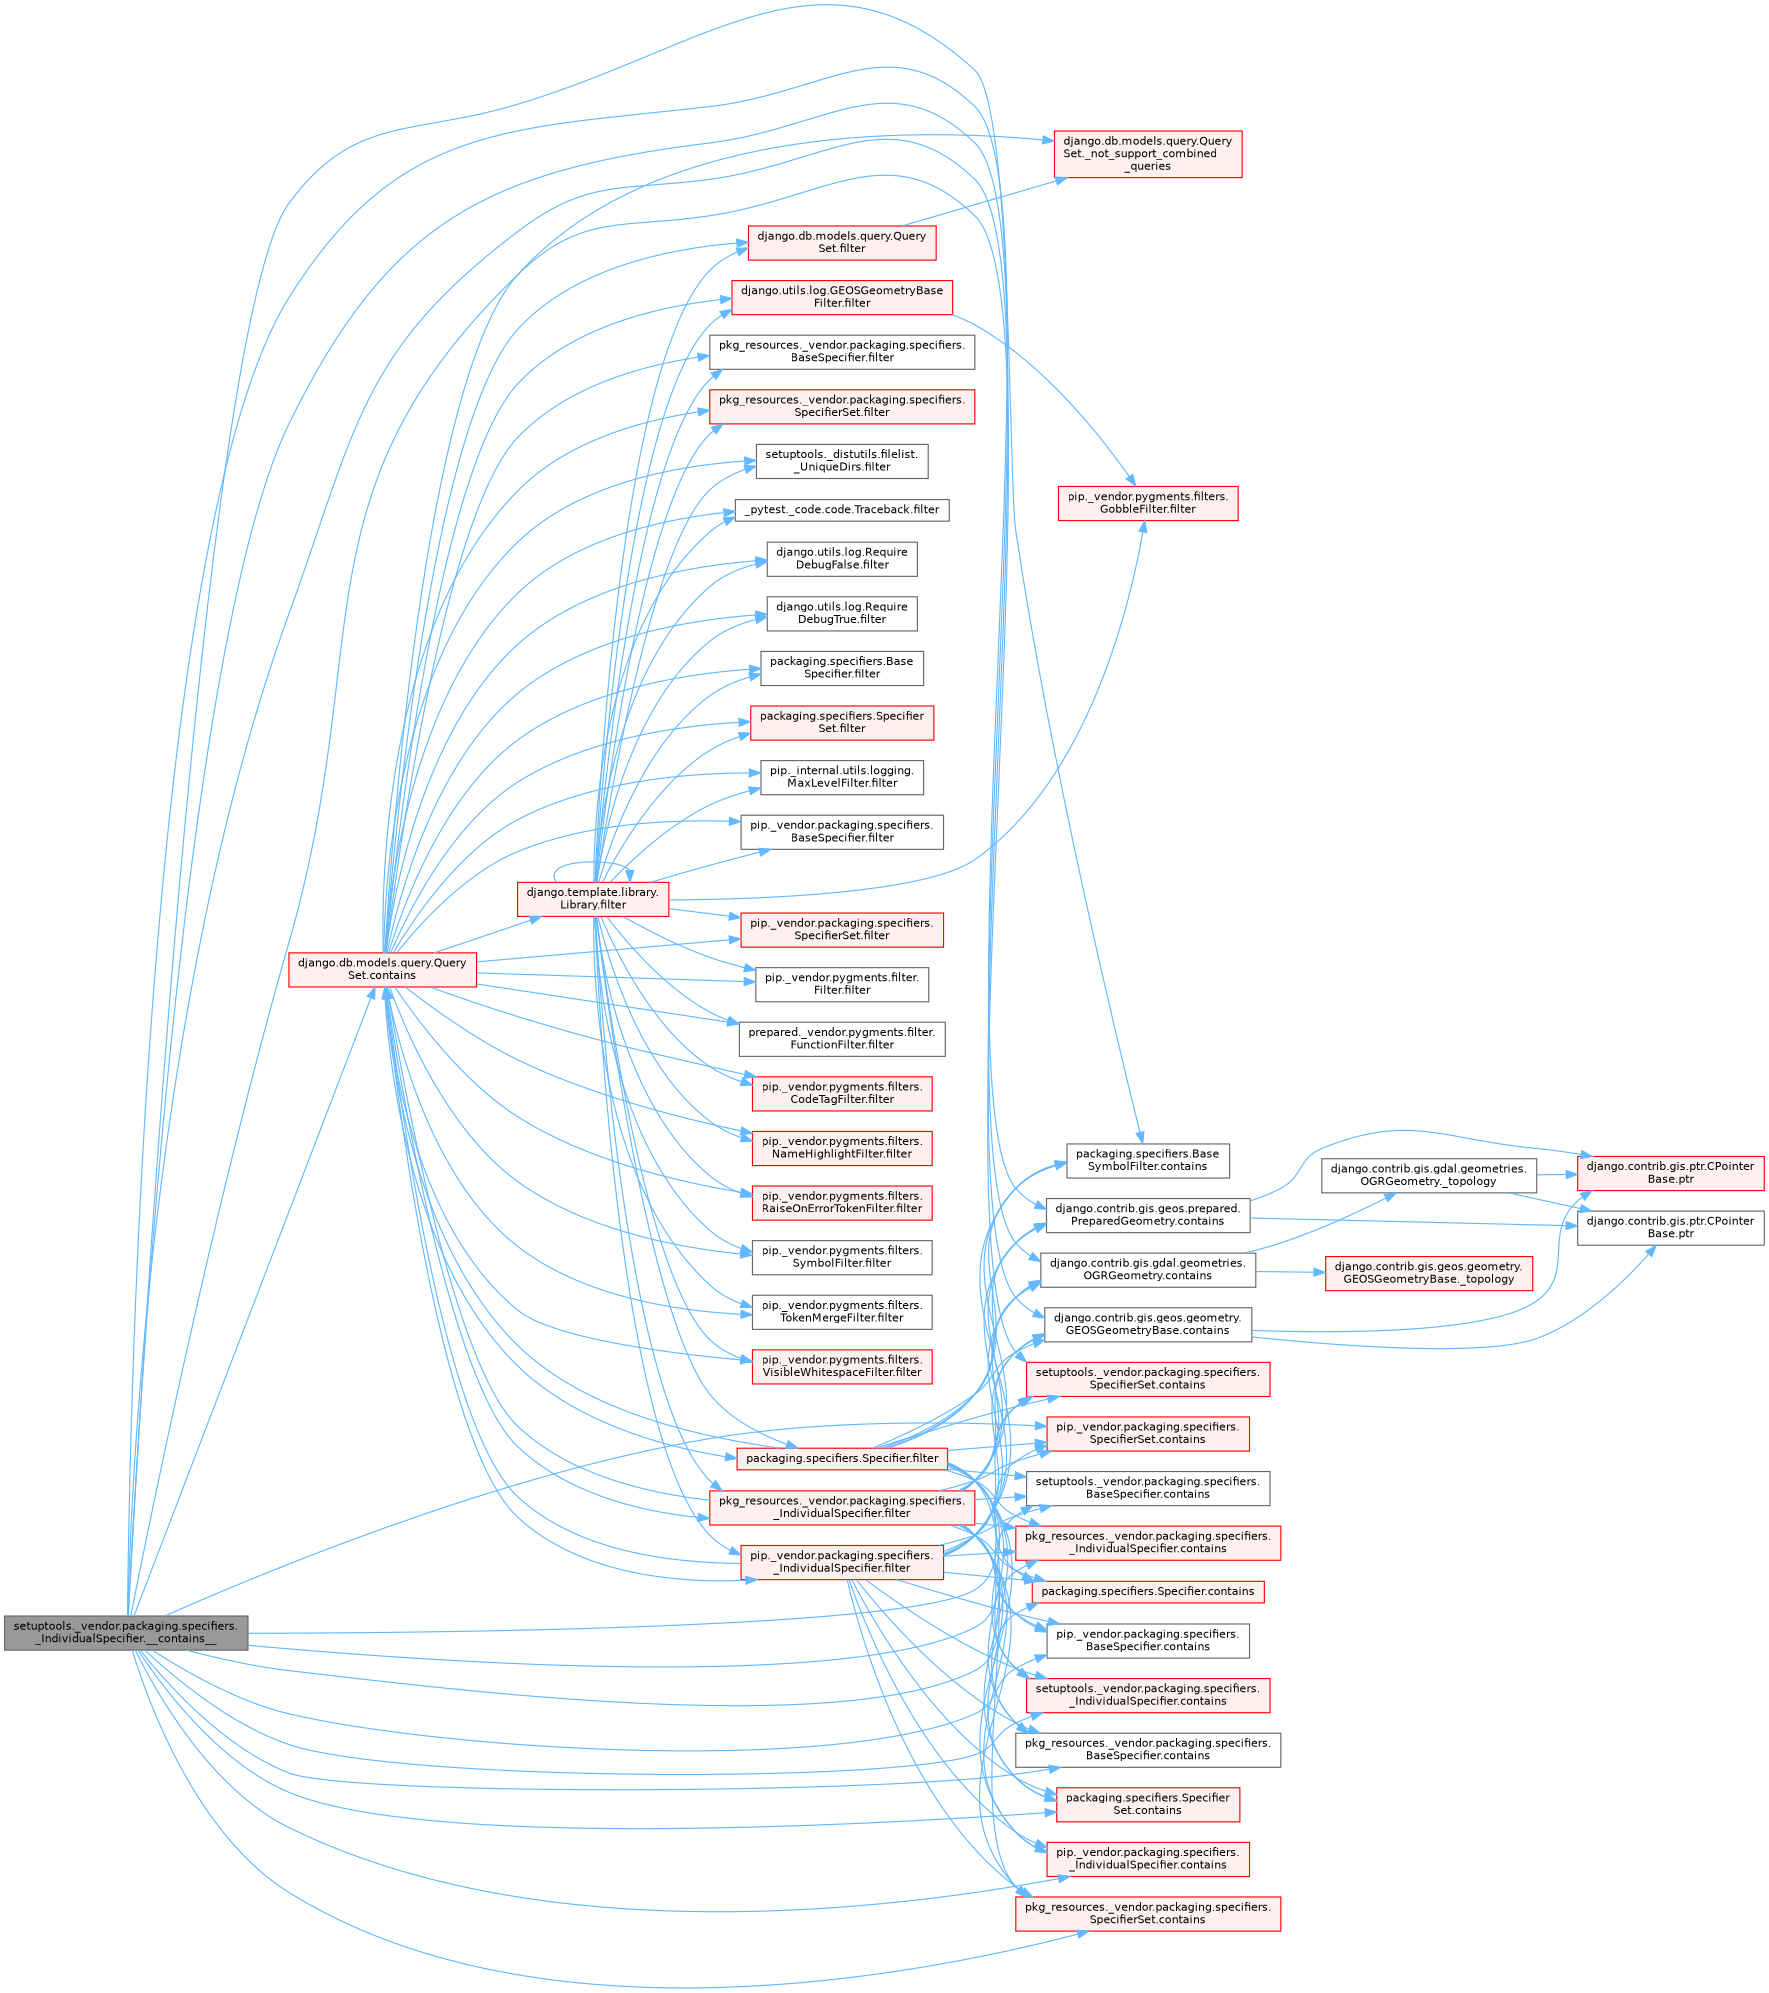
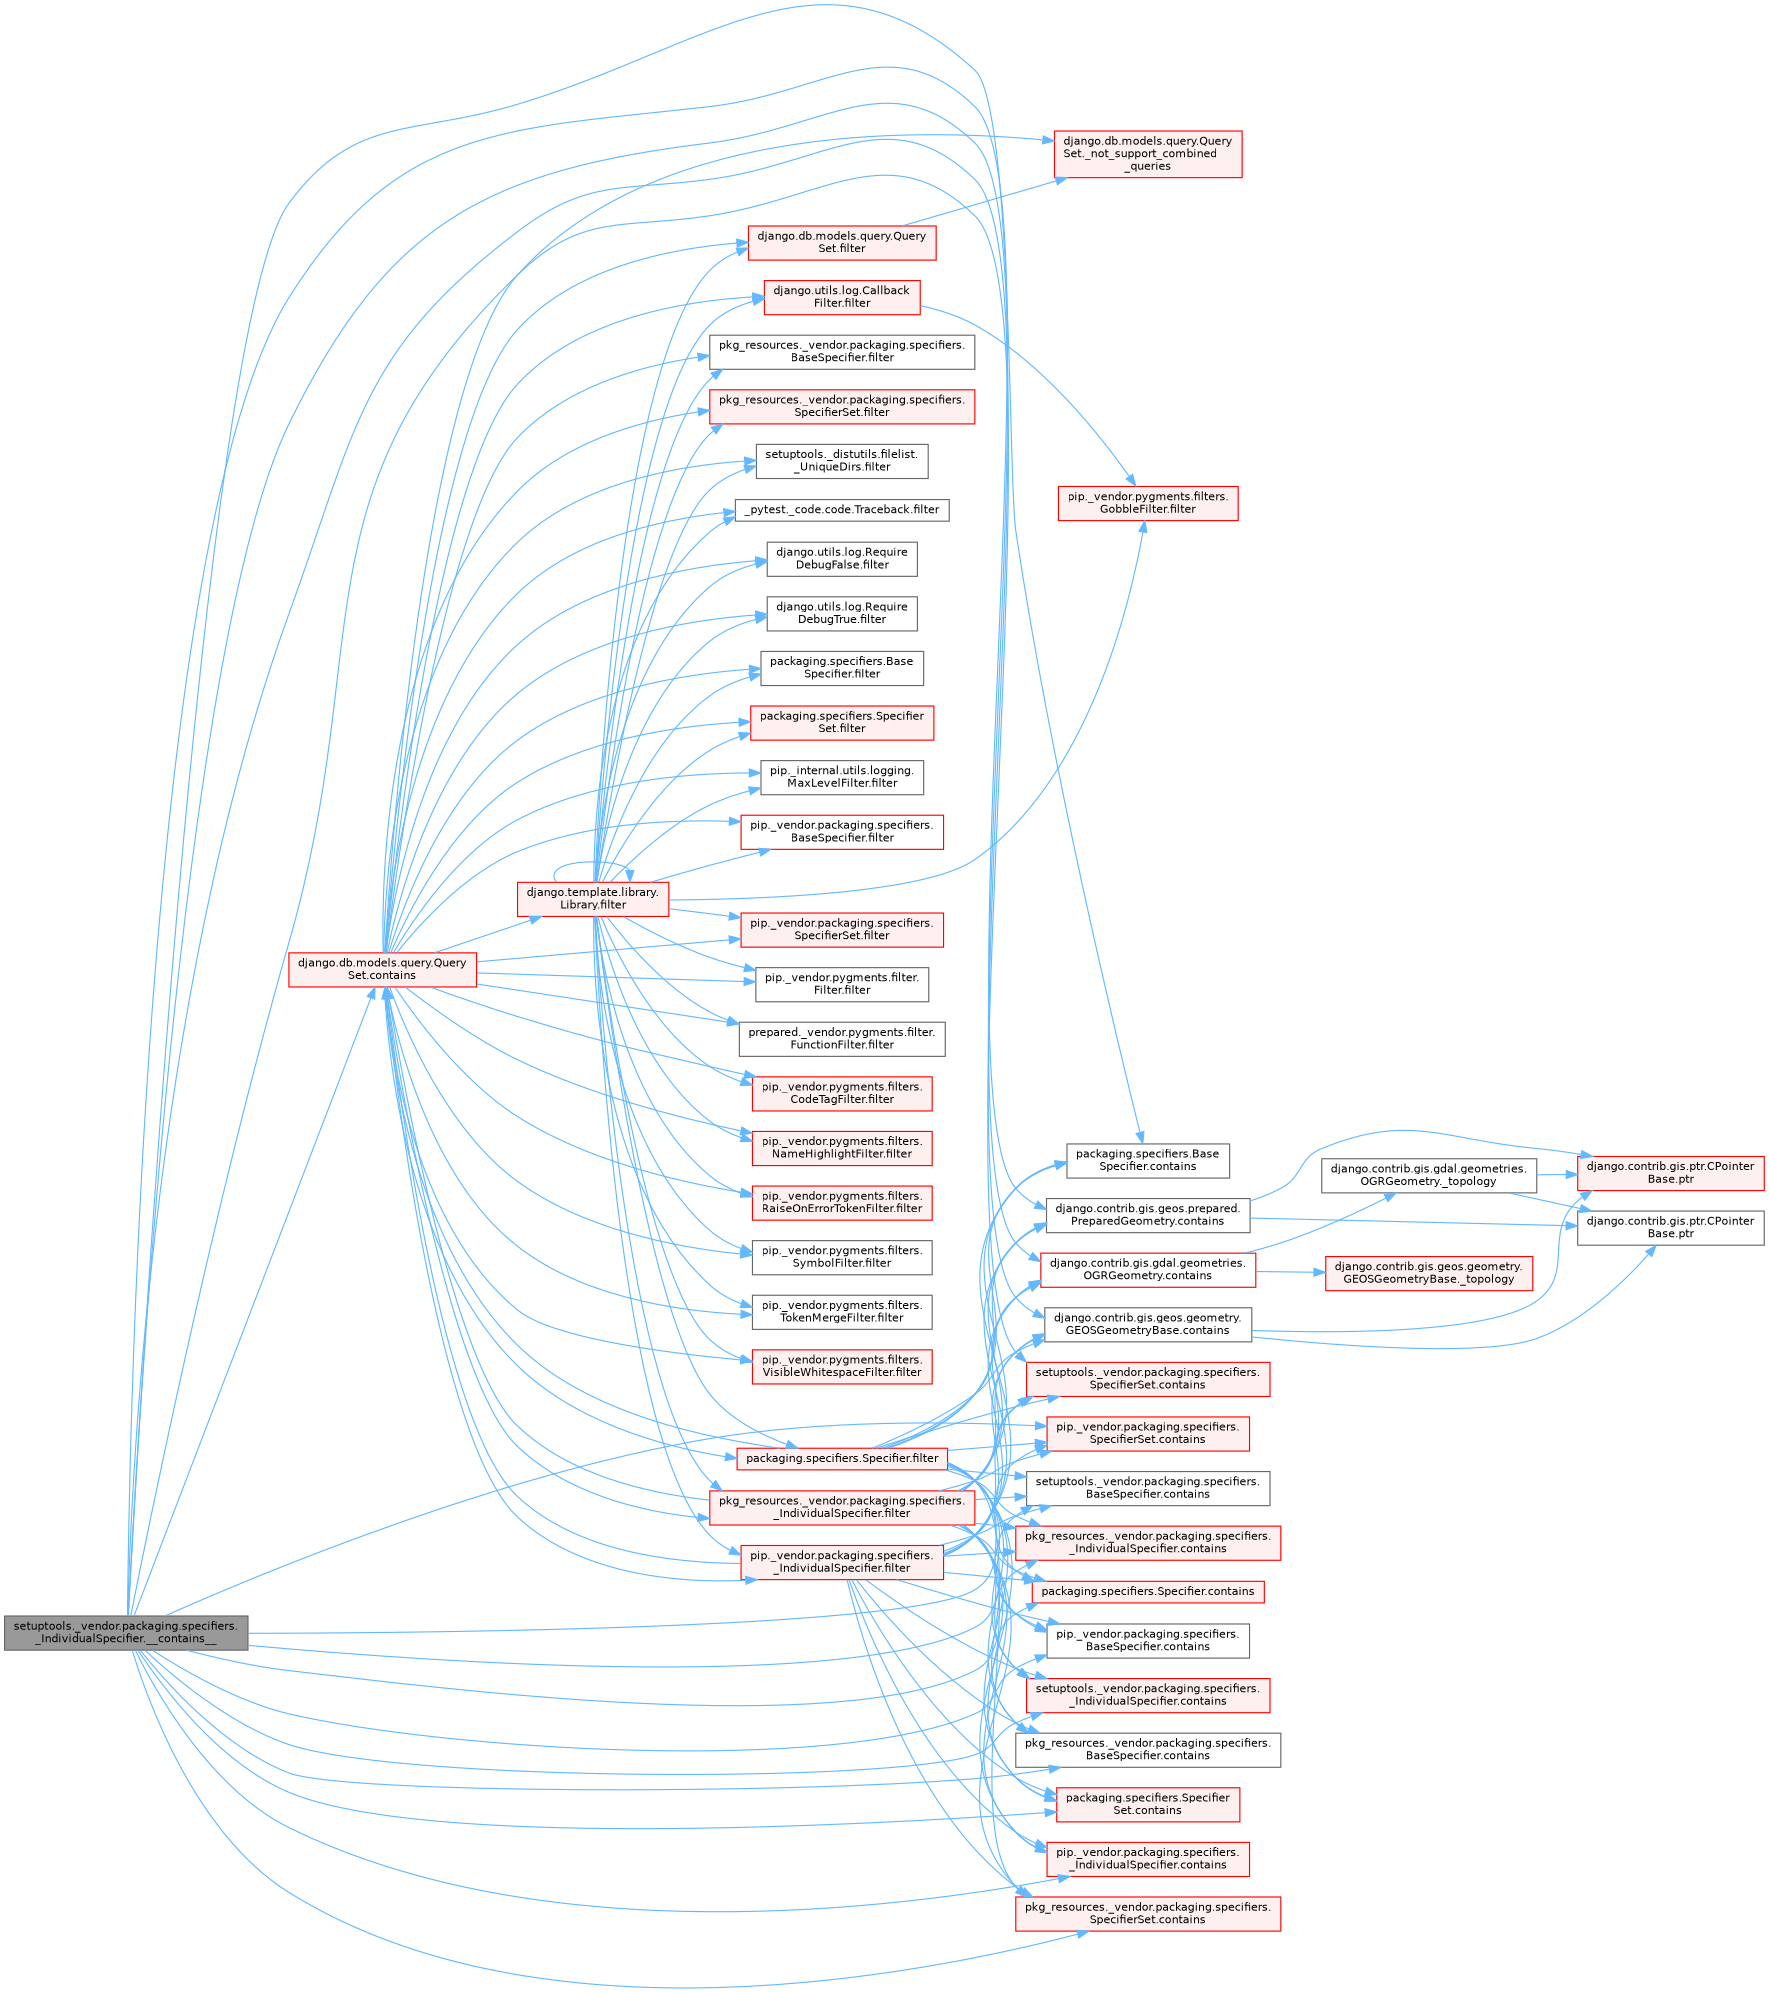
(842, 298) -> (842, 298)
(842, 832) -> (842, 832)
(1148, 1161) -> (1148, 1161)
(1148, 1270) -> (1148, 1270)
